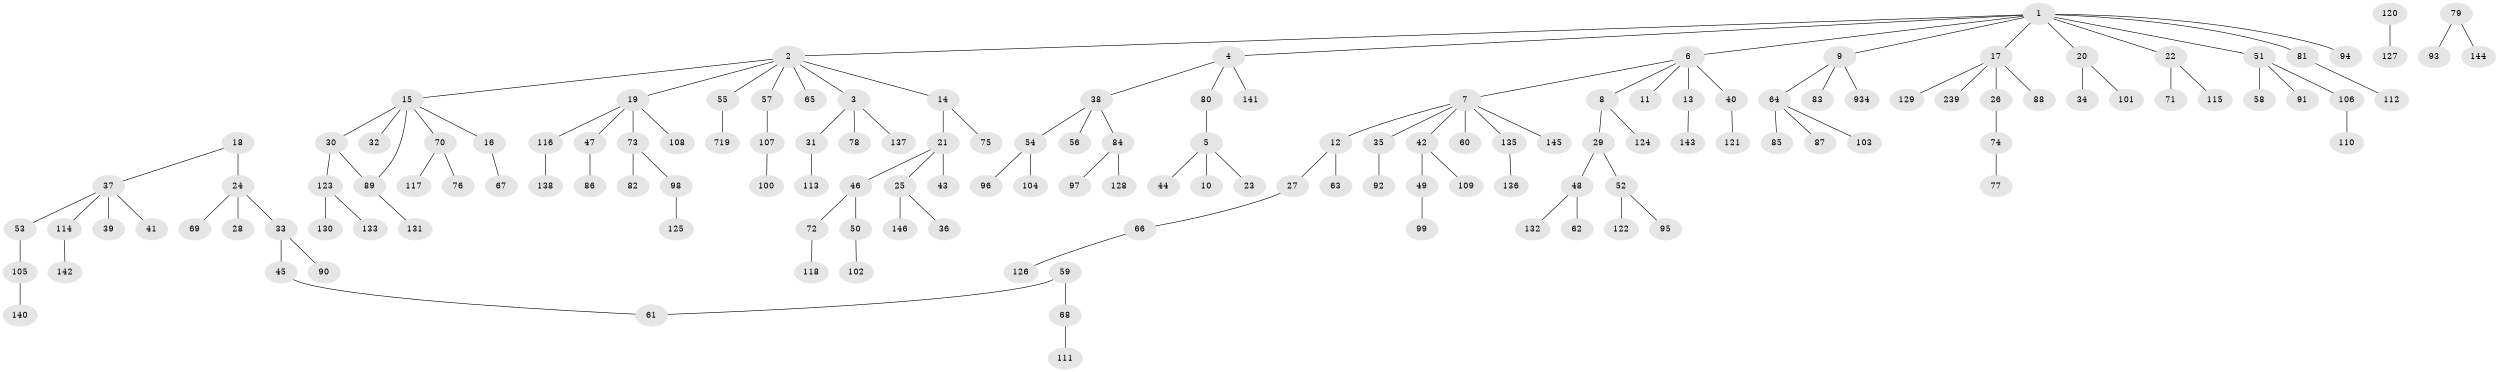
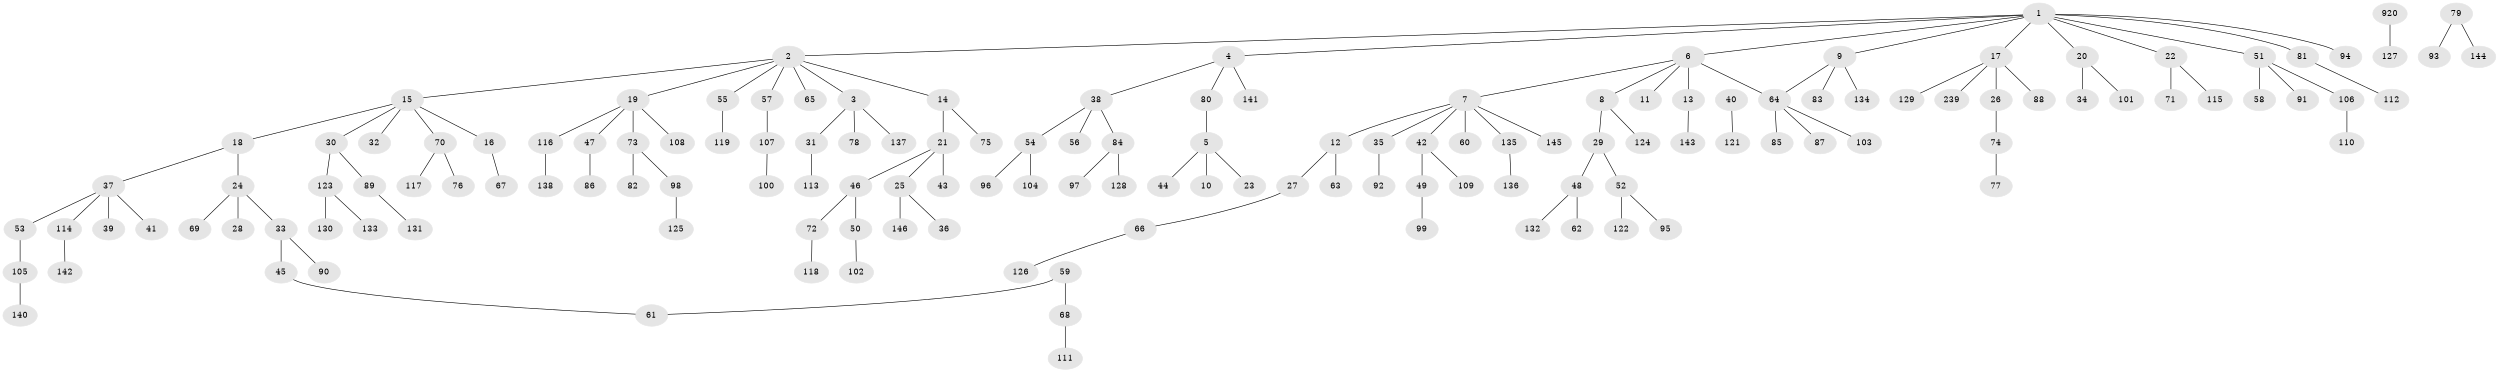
(2390, 14) -> (2390, 14)
(1710, 78) -> (1732, 78)
(1862, 100) -> (1862, 100)
(722, 143) -> (722, 143)
(399, 147) -> (323, 122)
